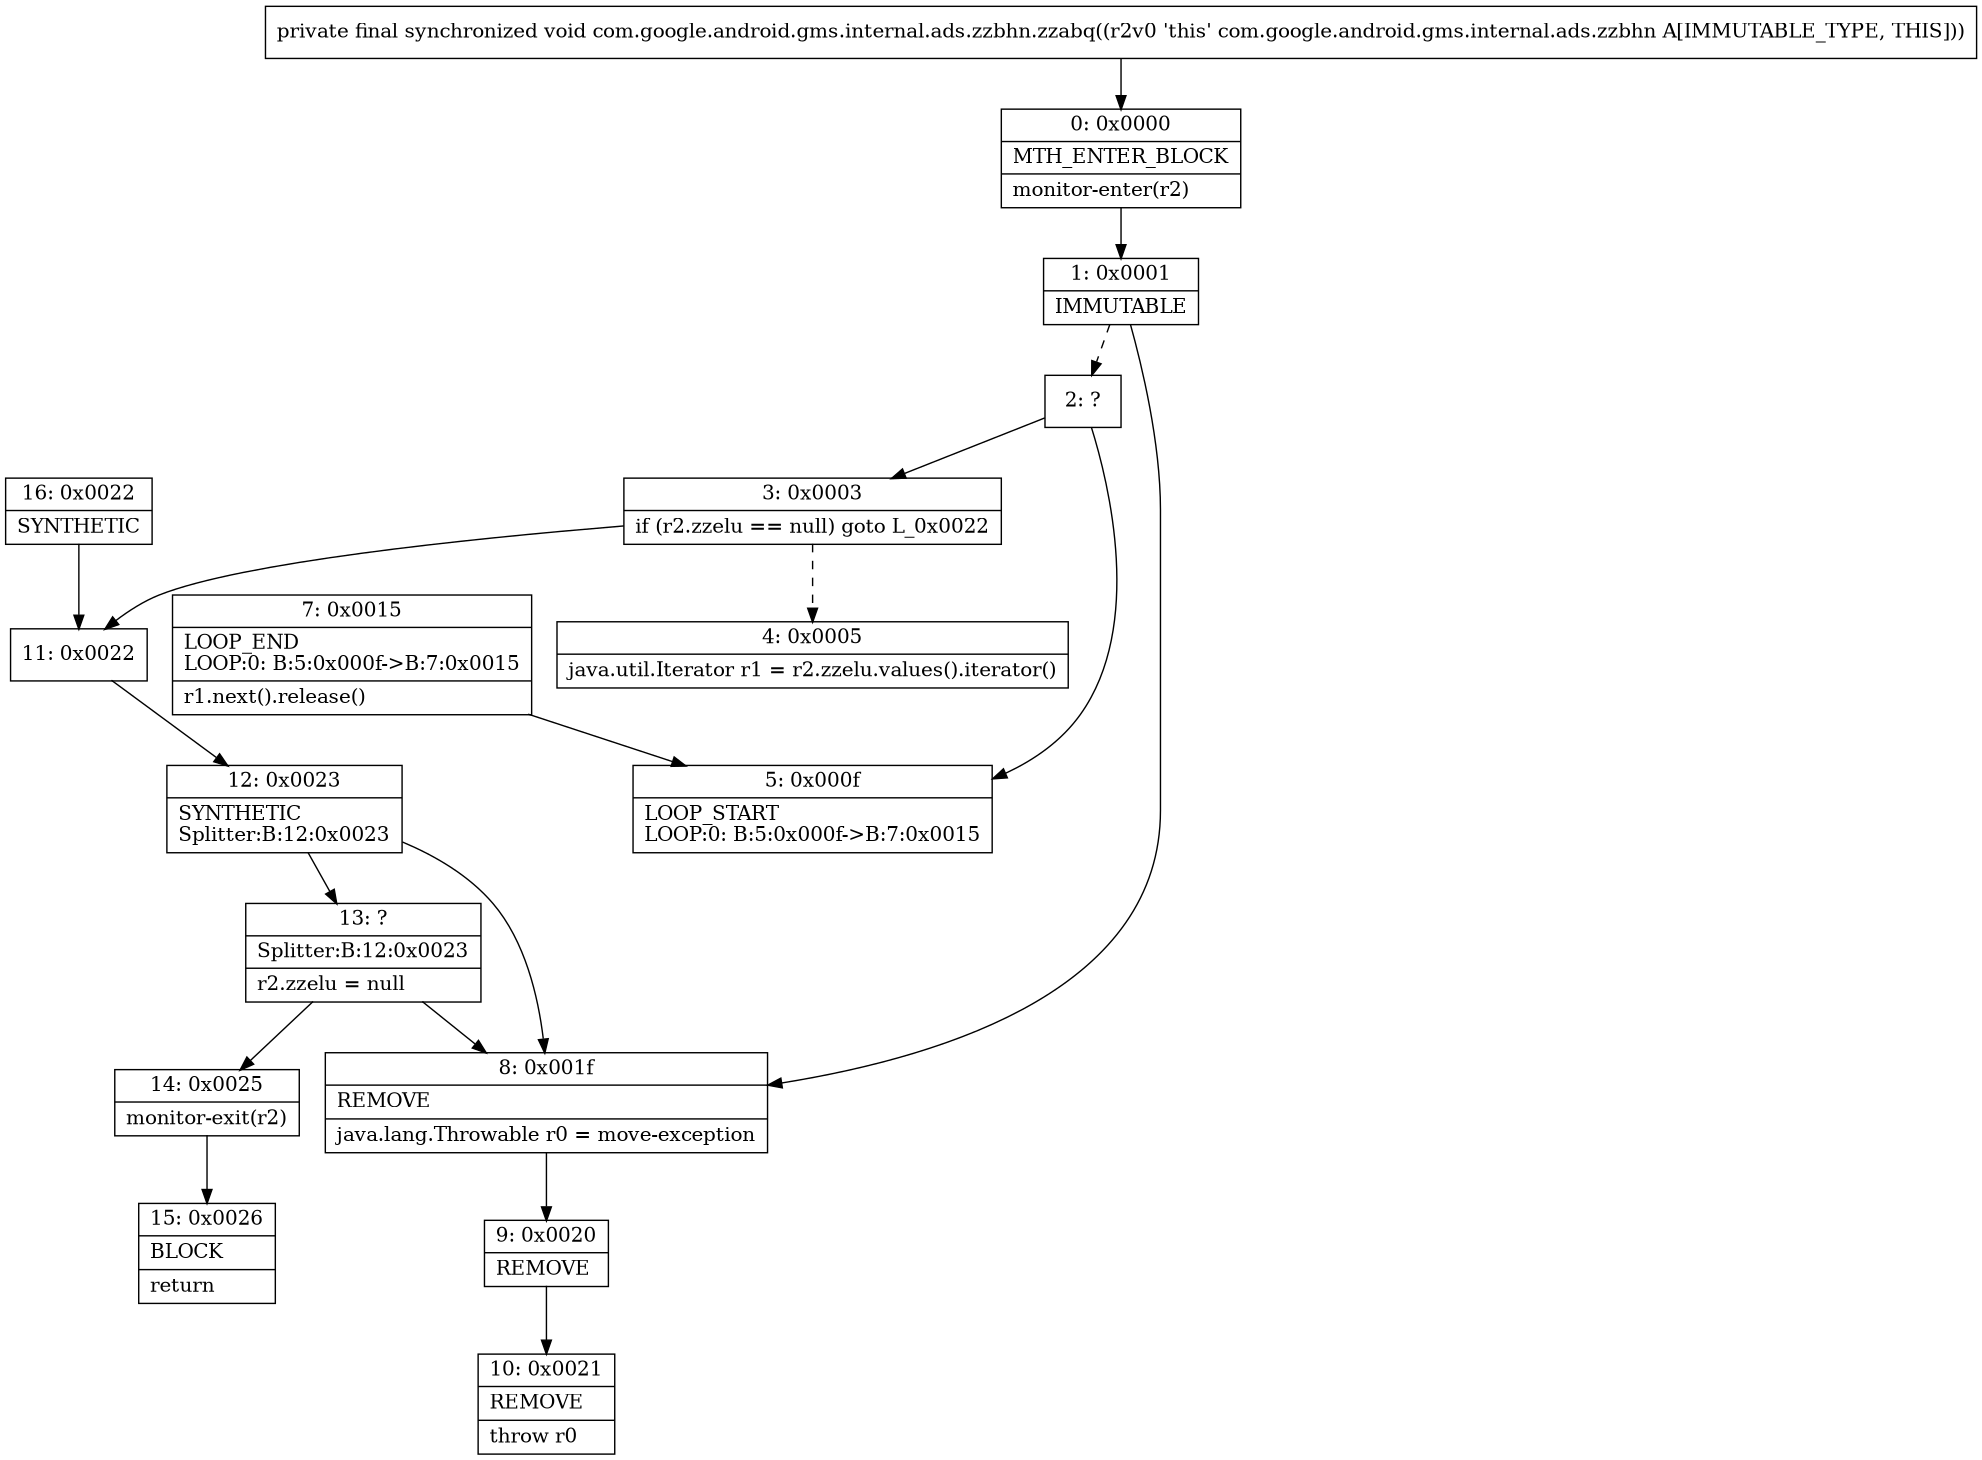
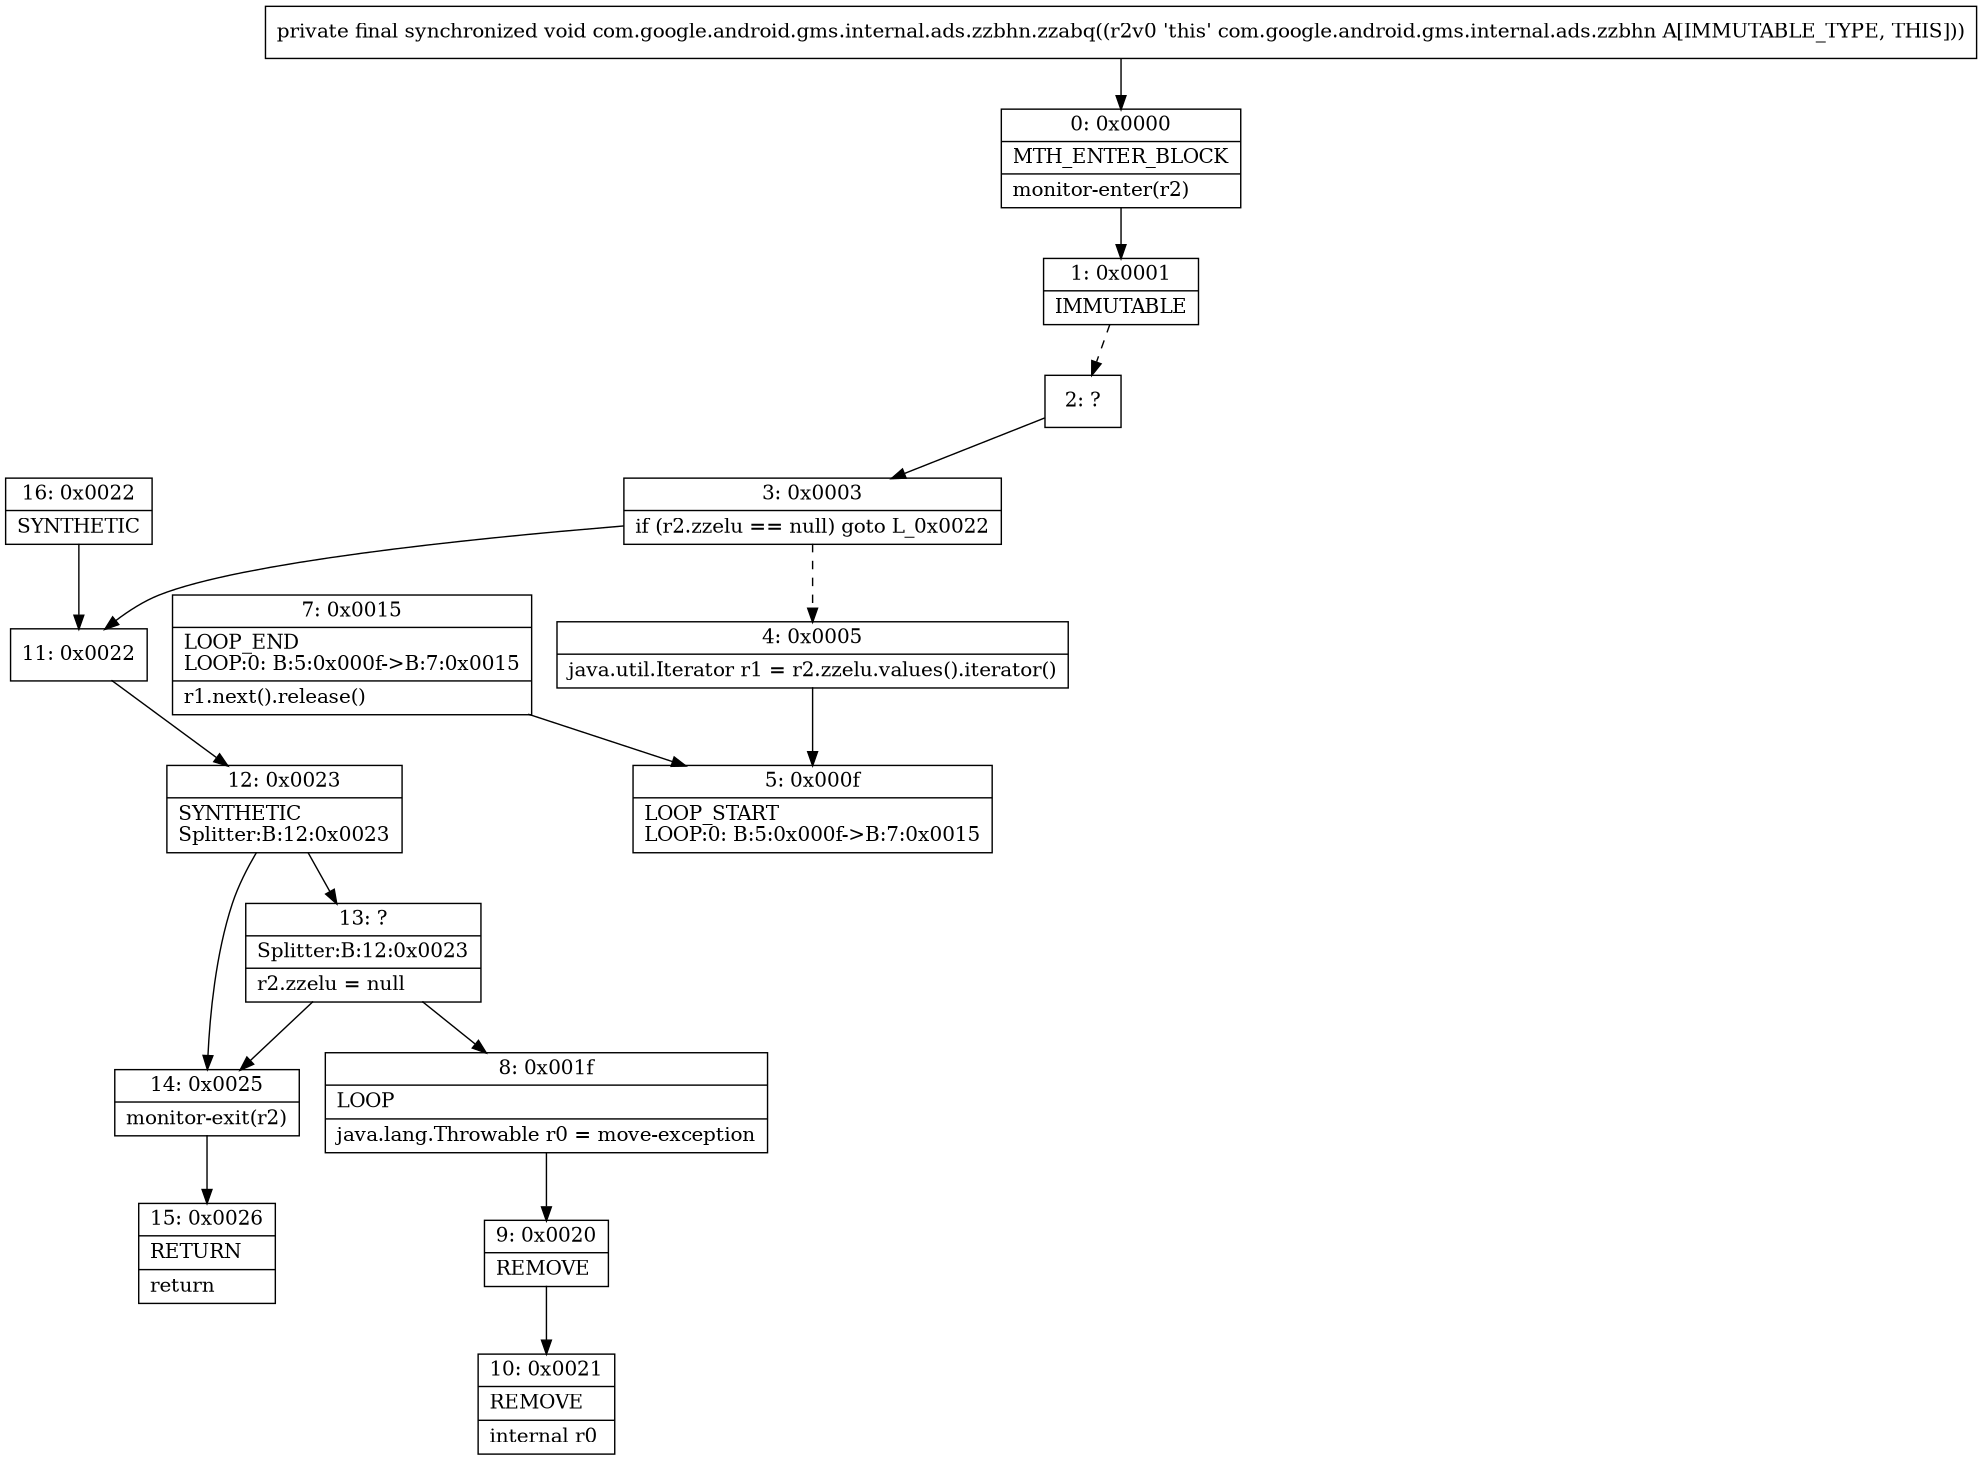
(1114, 621) -> (813, 719)
(1159, 820) -> none
(504, 918) -> (220, 951)
(384, 1101) -> (366, 1101)
(187, 1252) -> (196, 1252)
(534, 1436) -> (544, 1436)
